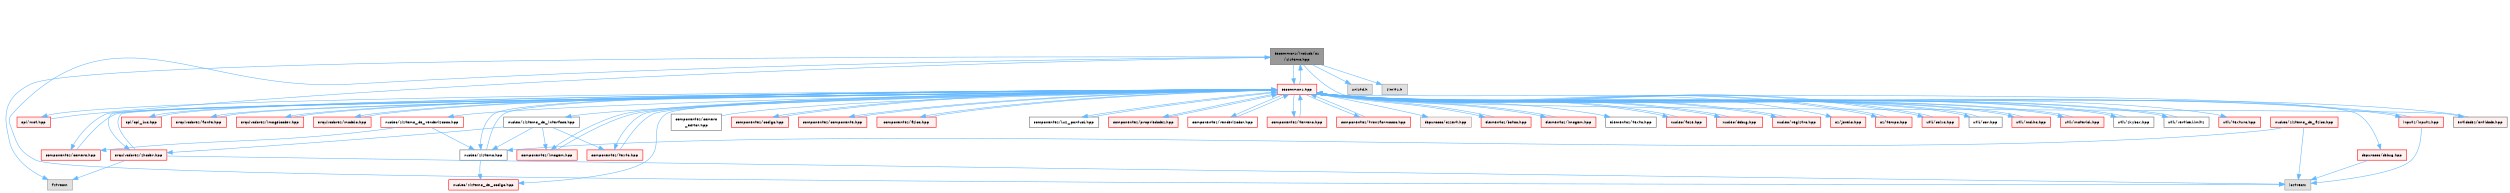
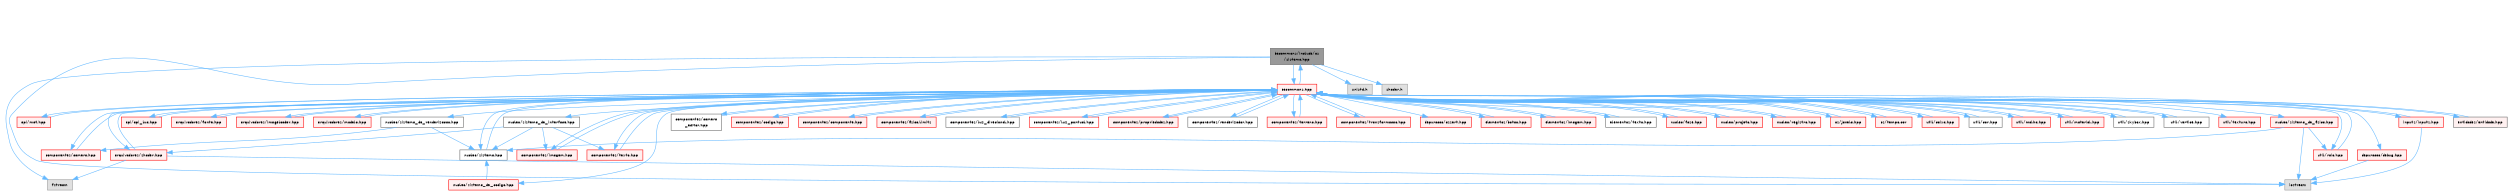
(657, 76) -> (661, 95)
(1395, 89) -> (1395, 89)
none -> (1002, 97)
none -> (1582, 98)
none -> (1798, 102)
none -> (1471, 103)
(1759, 108) -> (1885, 101)
(422, 122) -> (422, 122)
(907, 122) -> (907, 122)
none -> (983, 122)
(1064, 122) -> (1064, 122)
(1223, 122) -> (1223, 122)
(1446, 122) -> (1446, 122)
(1740, 122) -> (1740, 122)
(1894, 122) -> (1894, 122)
(2187, 122) -> (2187, 122)
none -> (2330, 155)
(480, 167) -> (487, 173)
